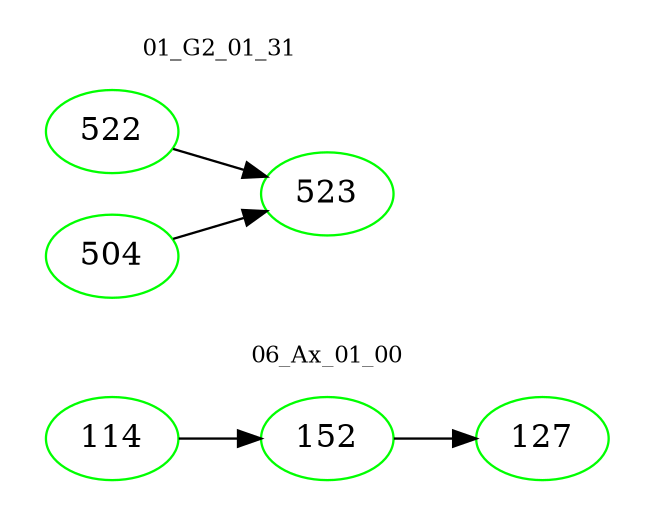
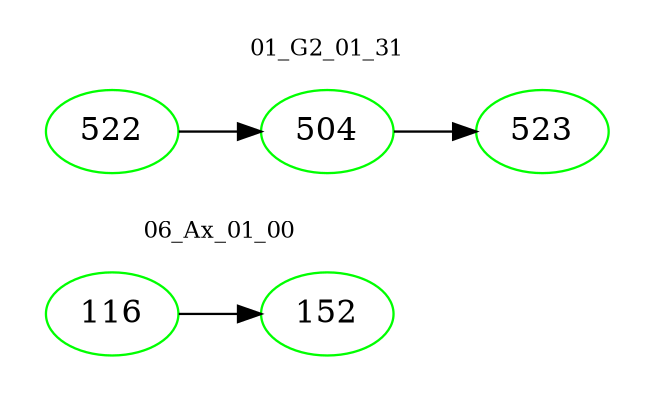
(208, 159) -> (208, 132)
(112, 439) -> (112, 314)
(542, 439) -> none
